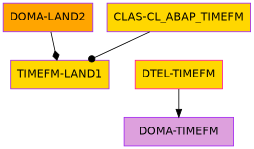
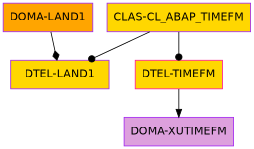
(48, 17) -> (48, 17)
none -> (179, 43)
(60, 75) -> (60, 75)
(179, 132) -> (179, 132)
